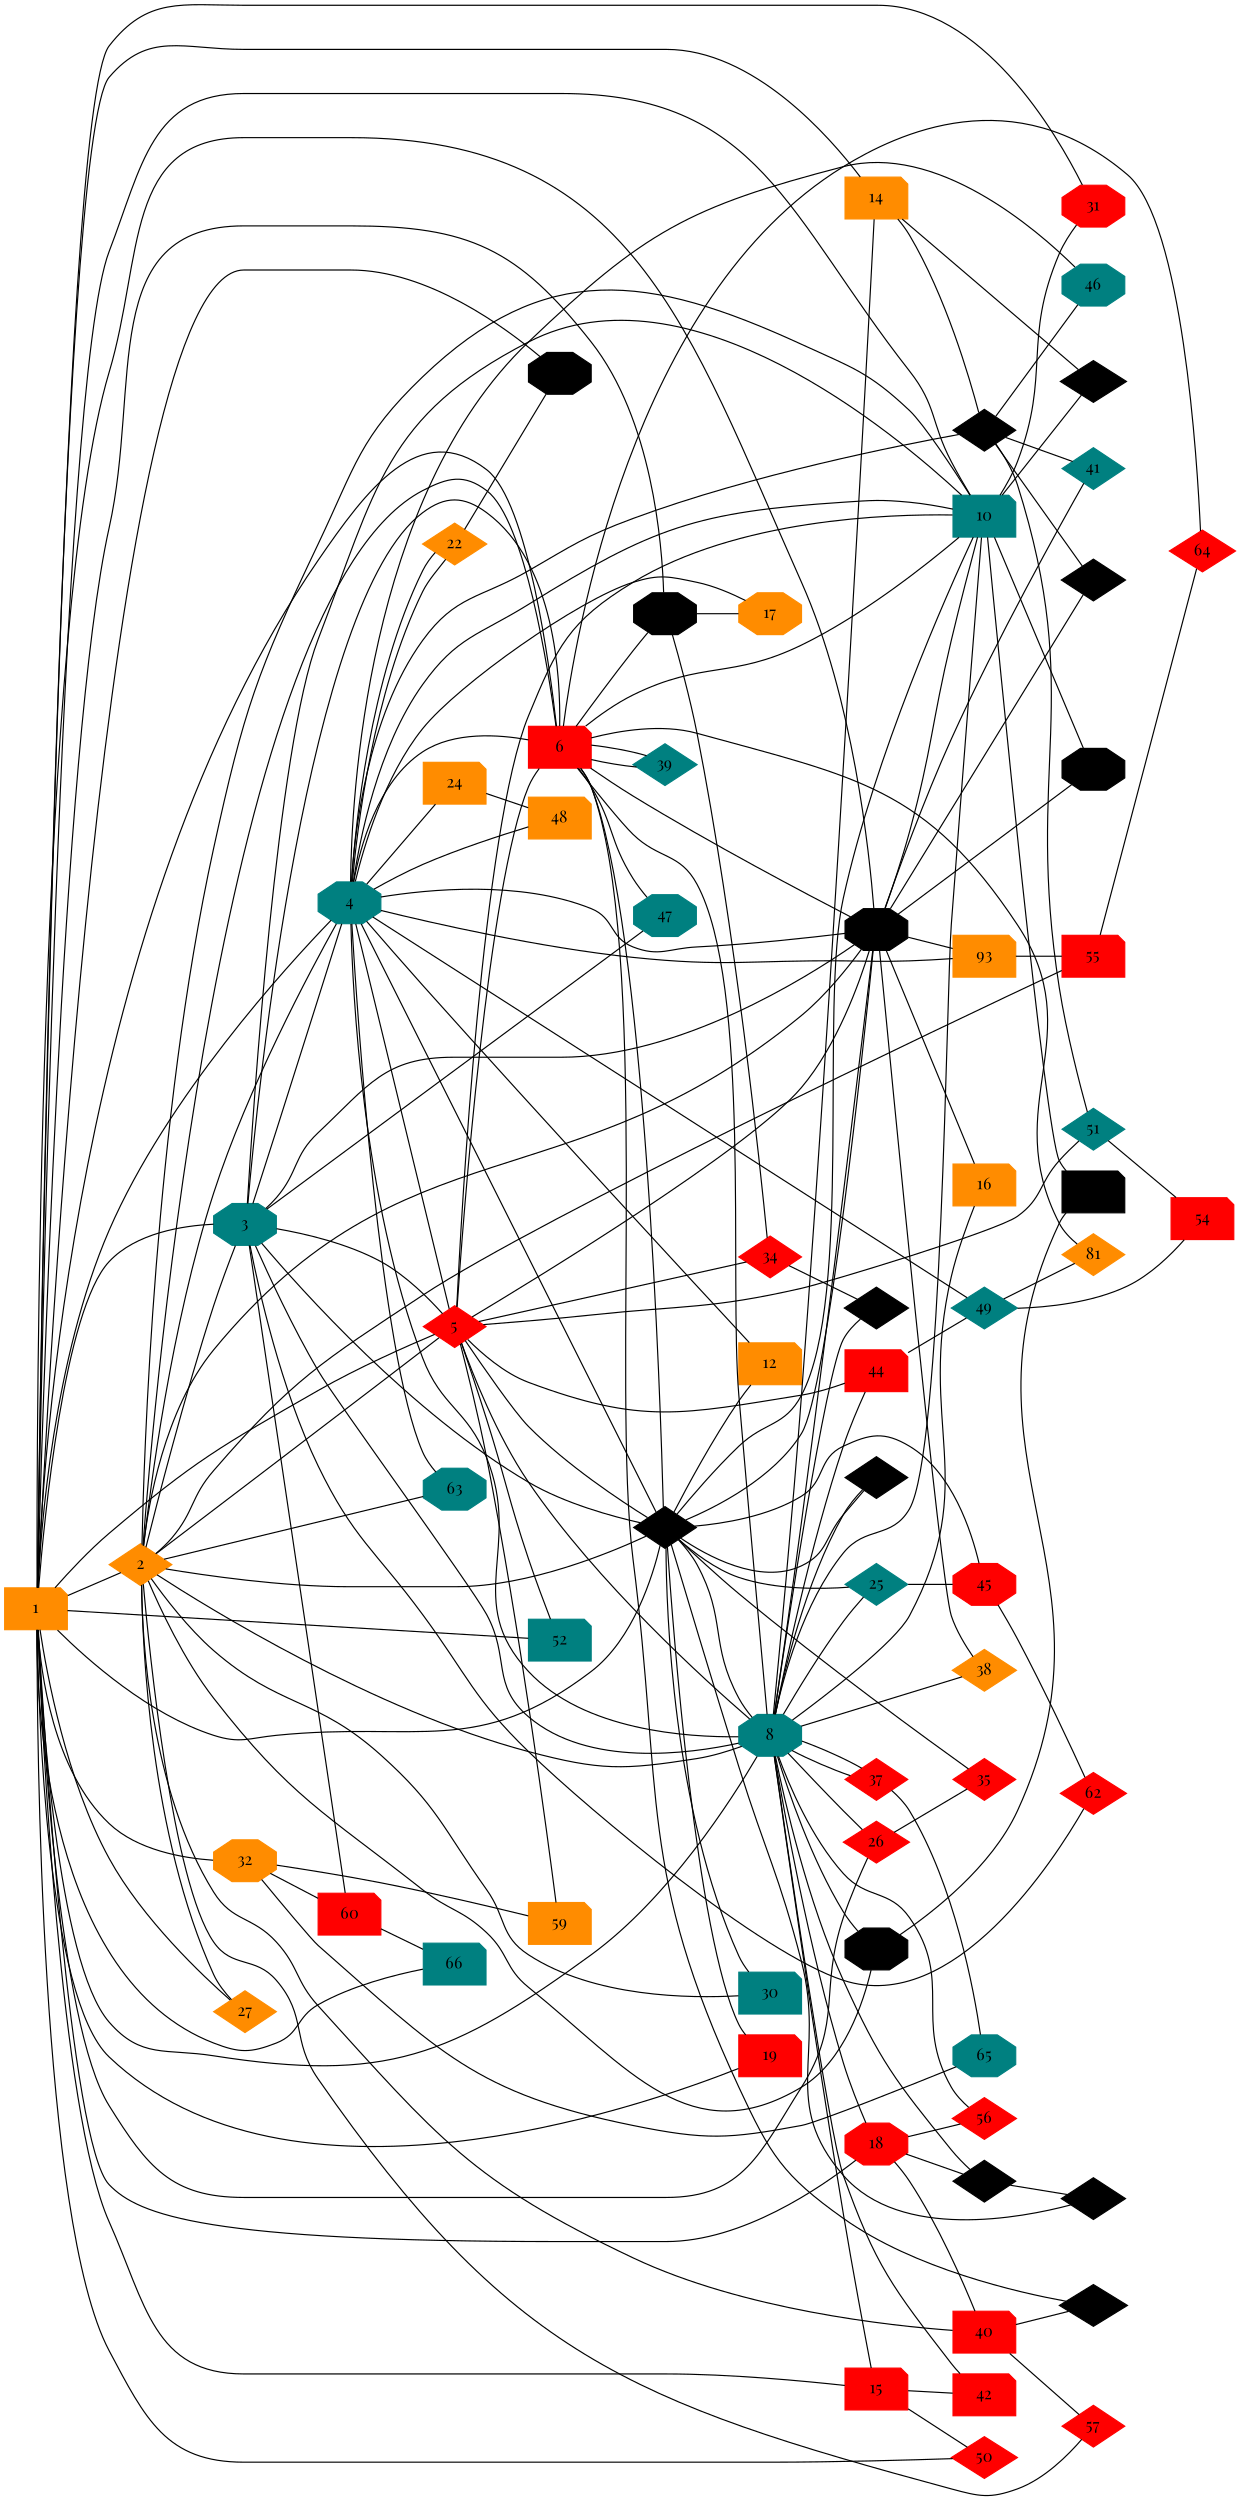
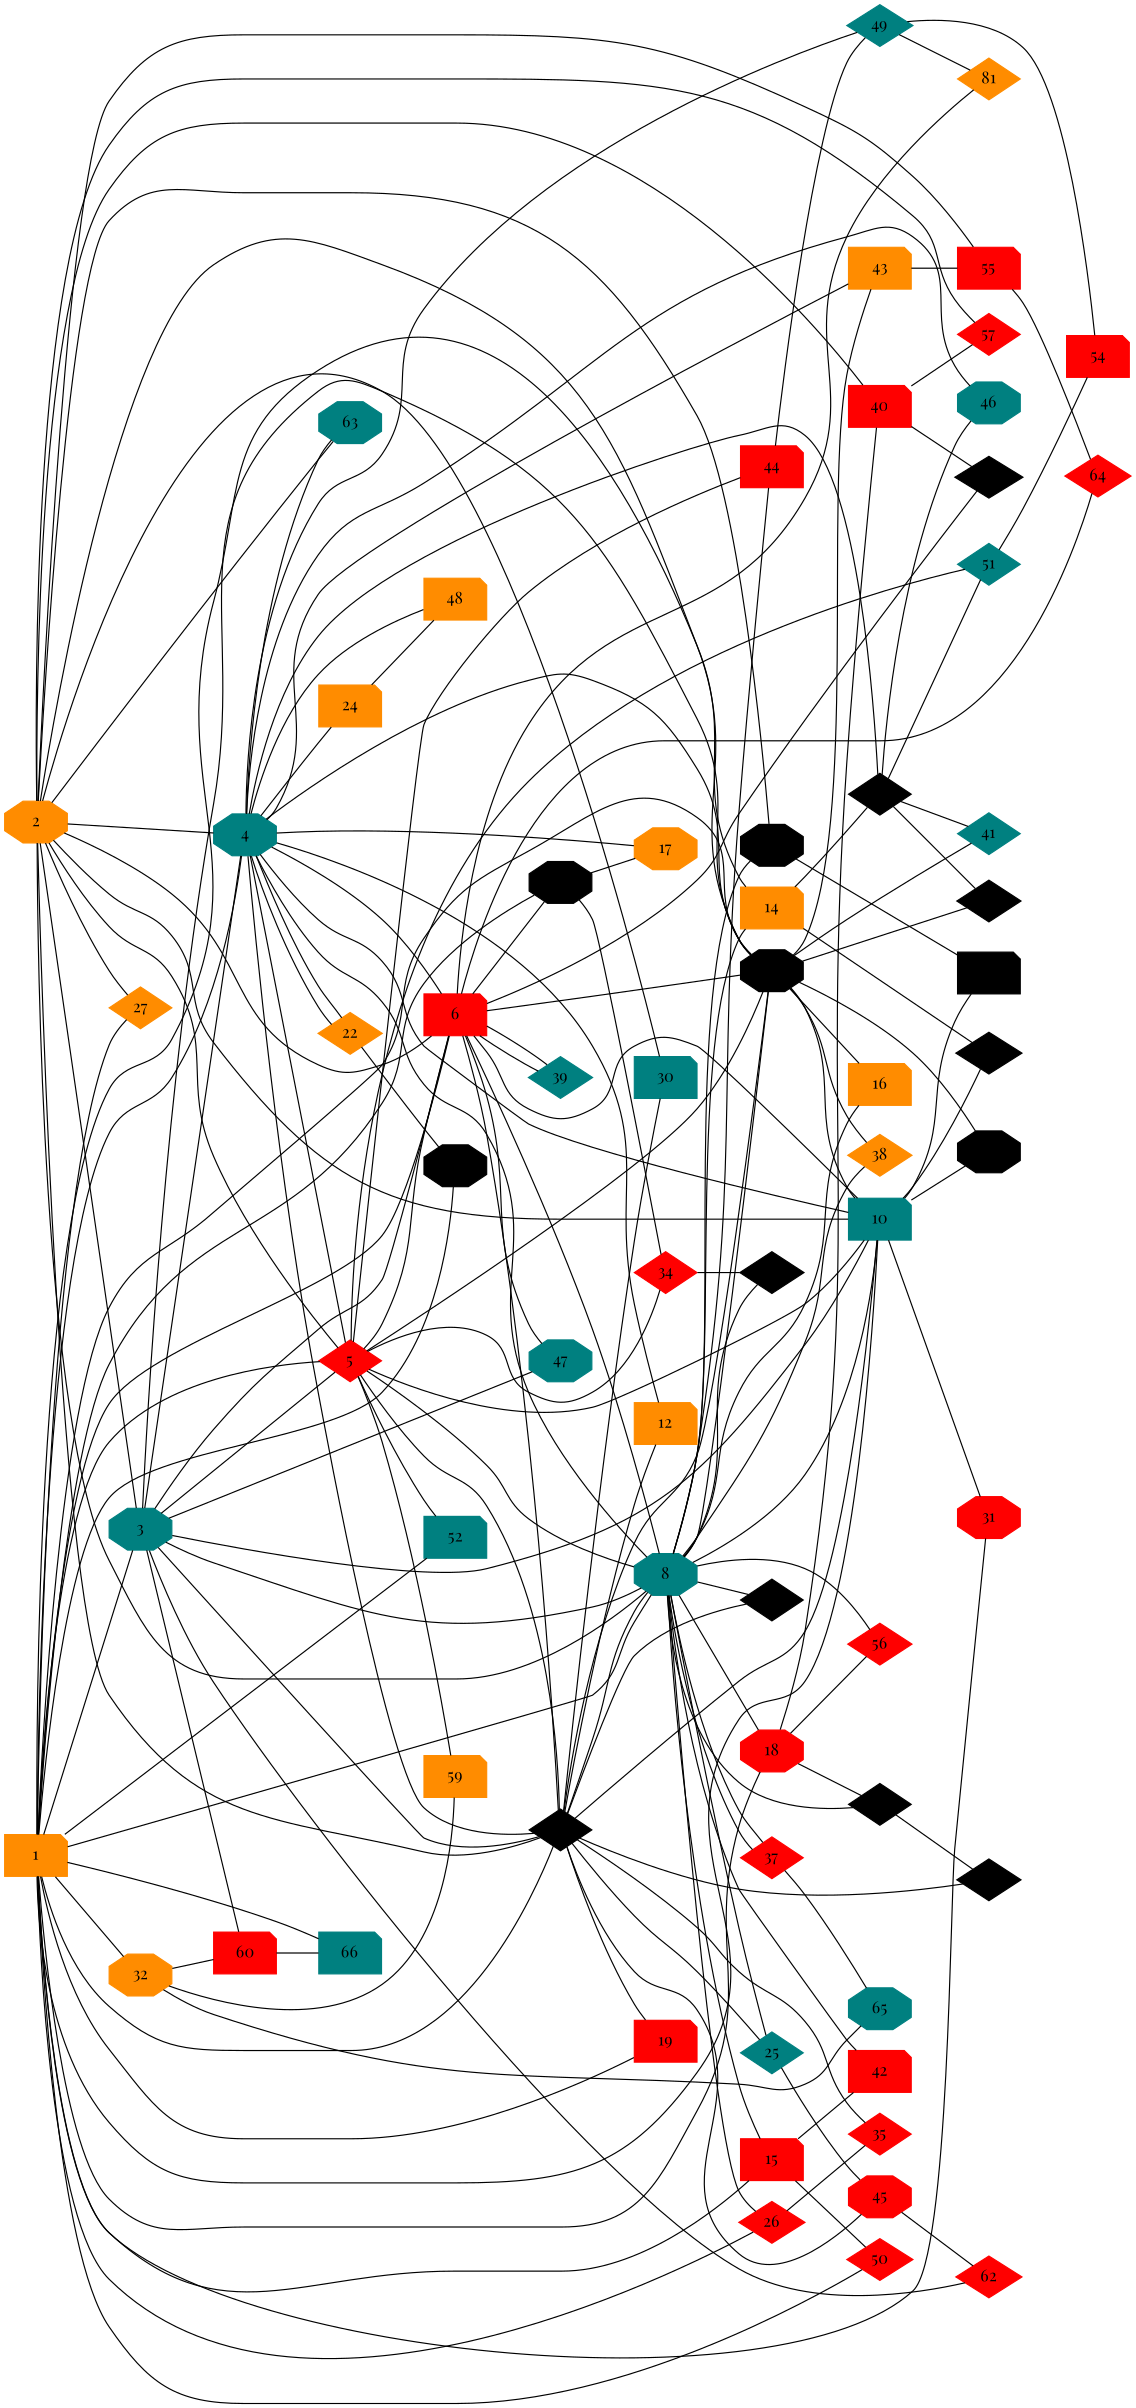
(984, 956) -> (880, 268)
(140, 1565) -> (36, 822)
(94, 1584) -> none
